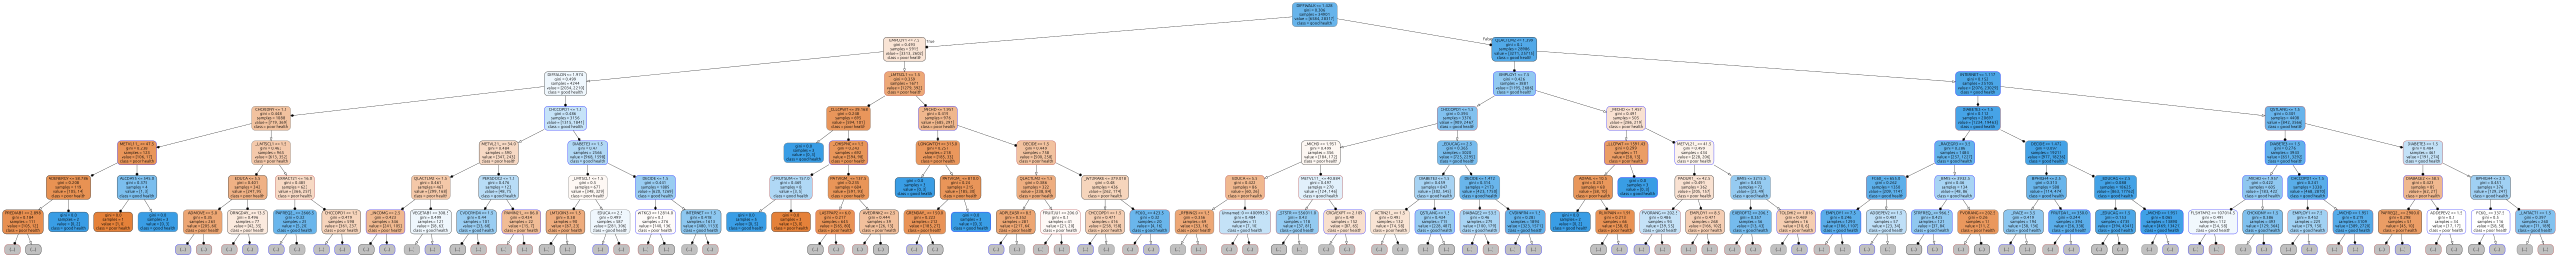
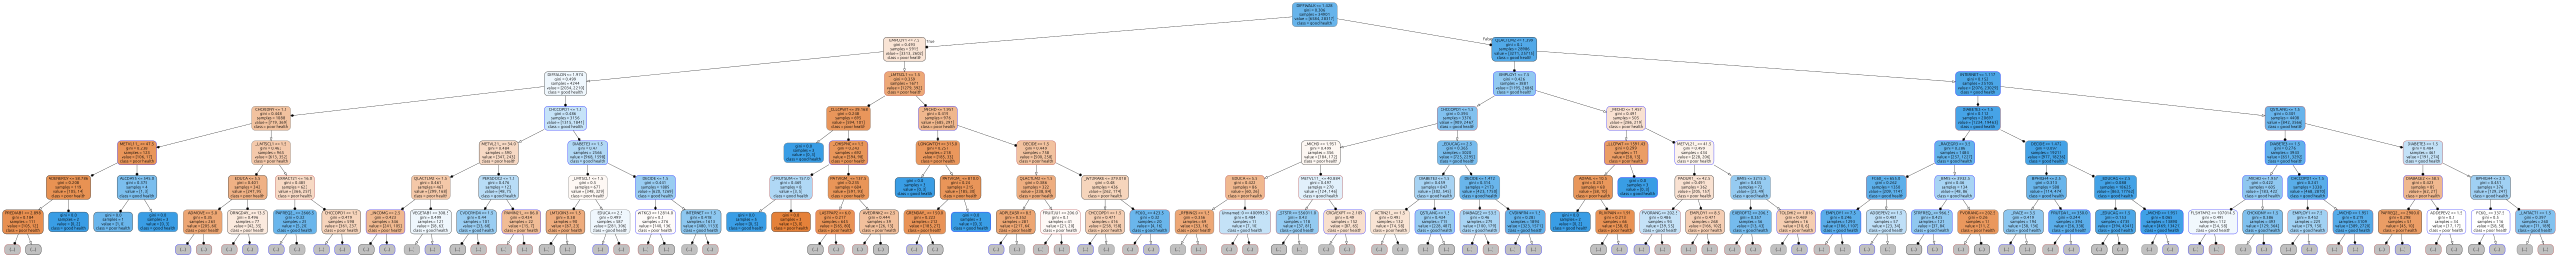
(113, 222) -> (113, 222)
